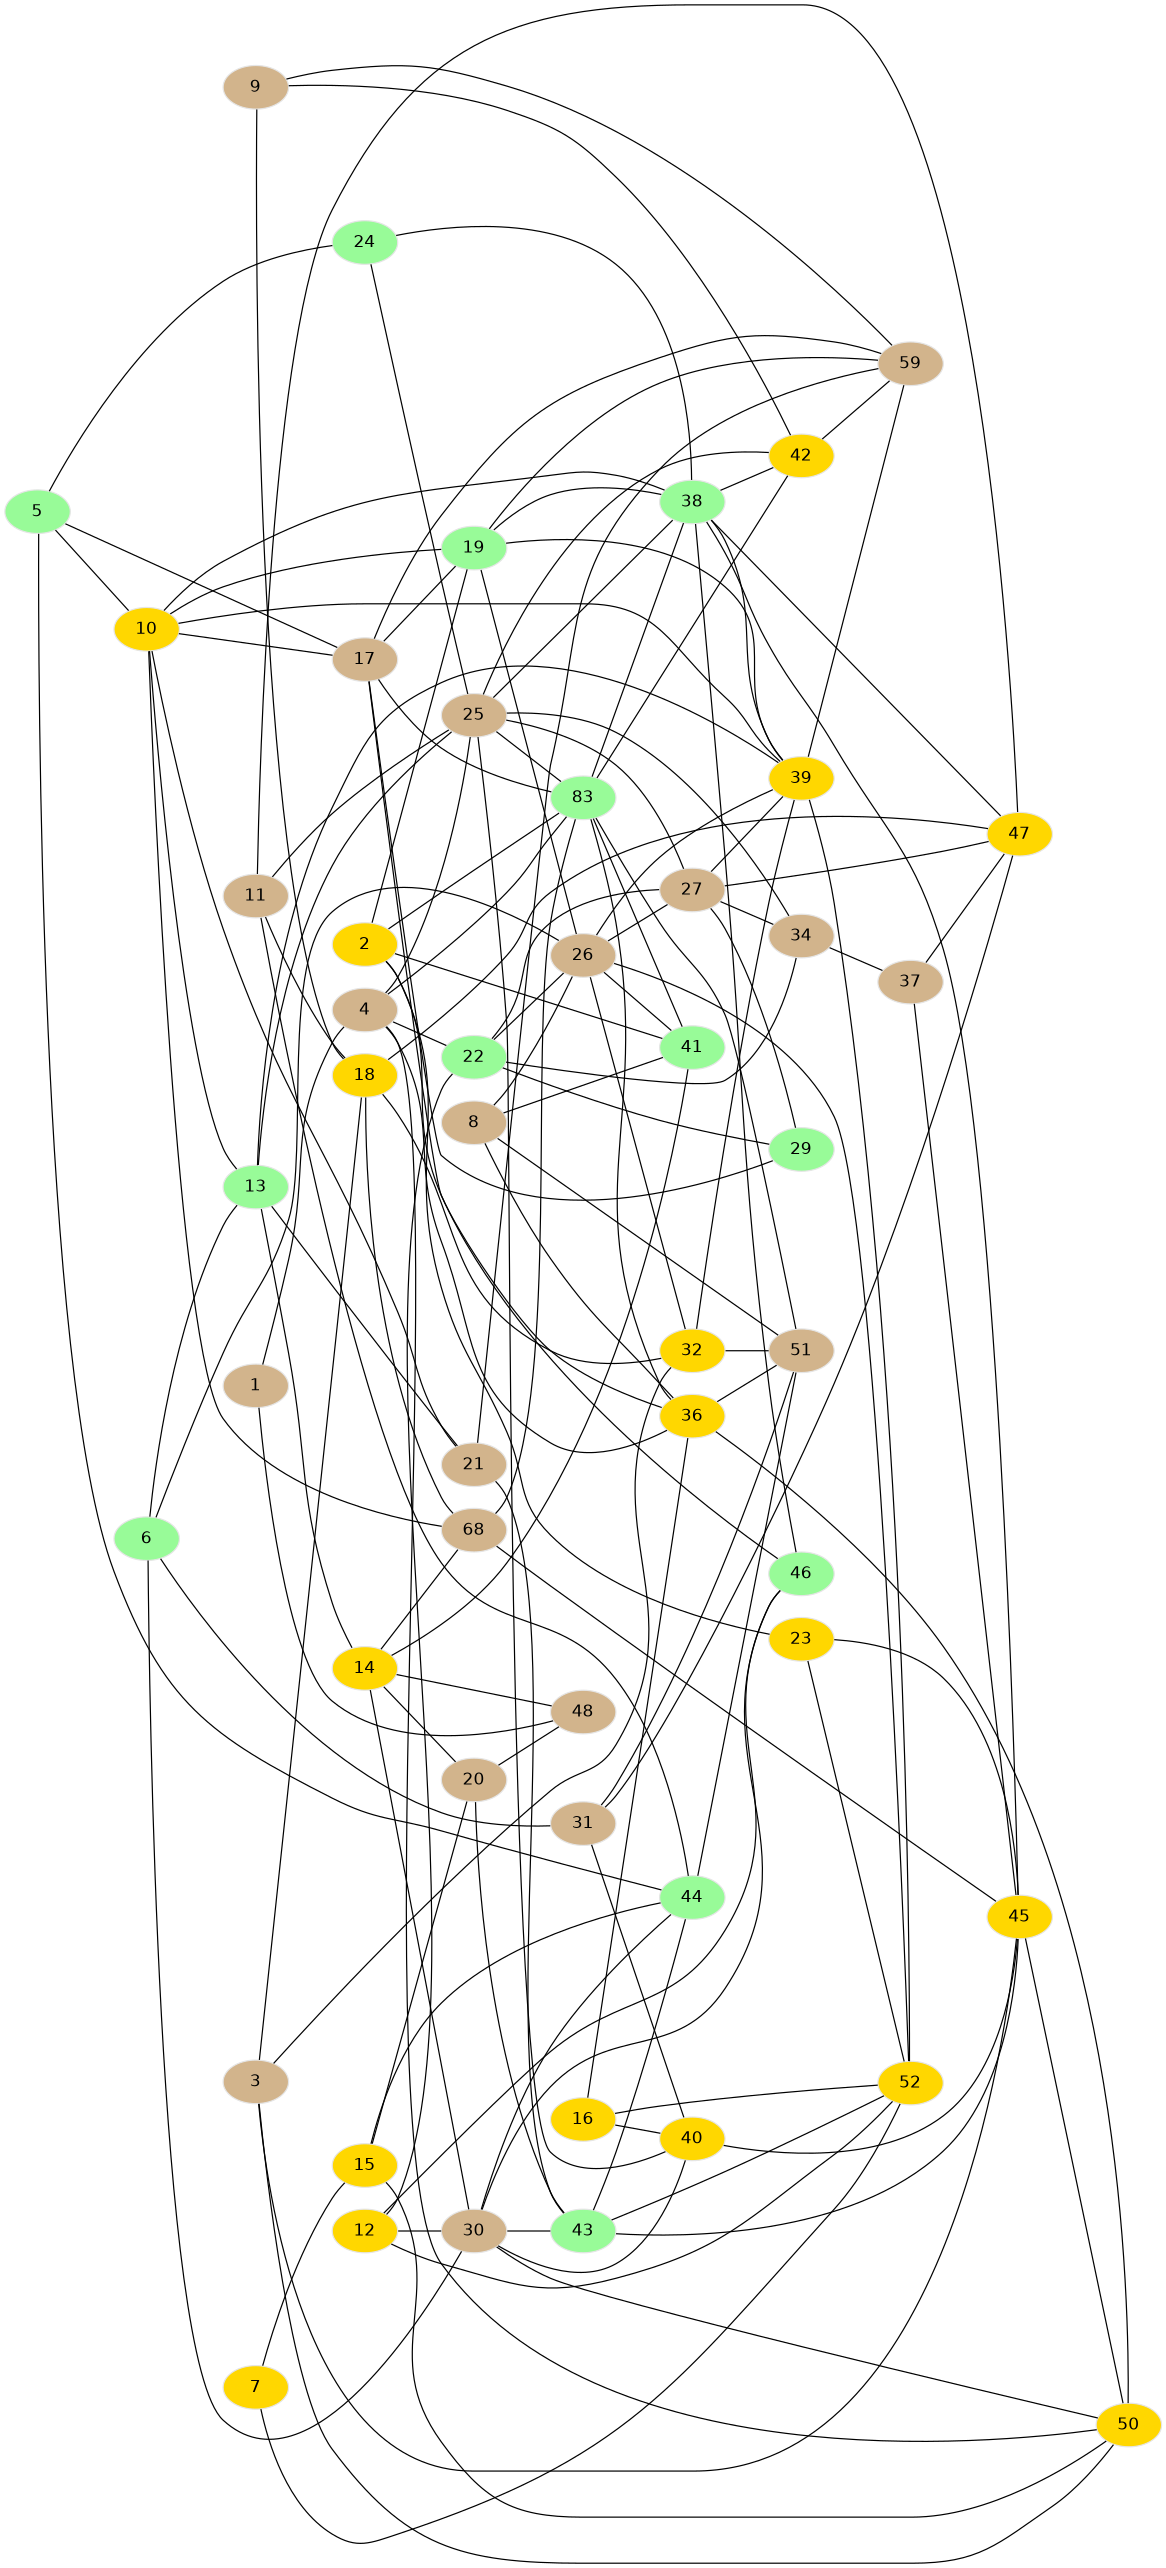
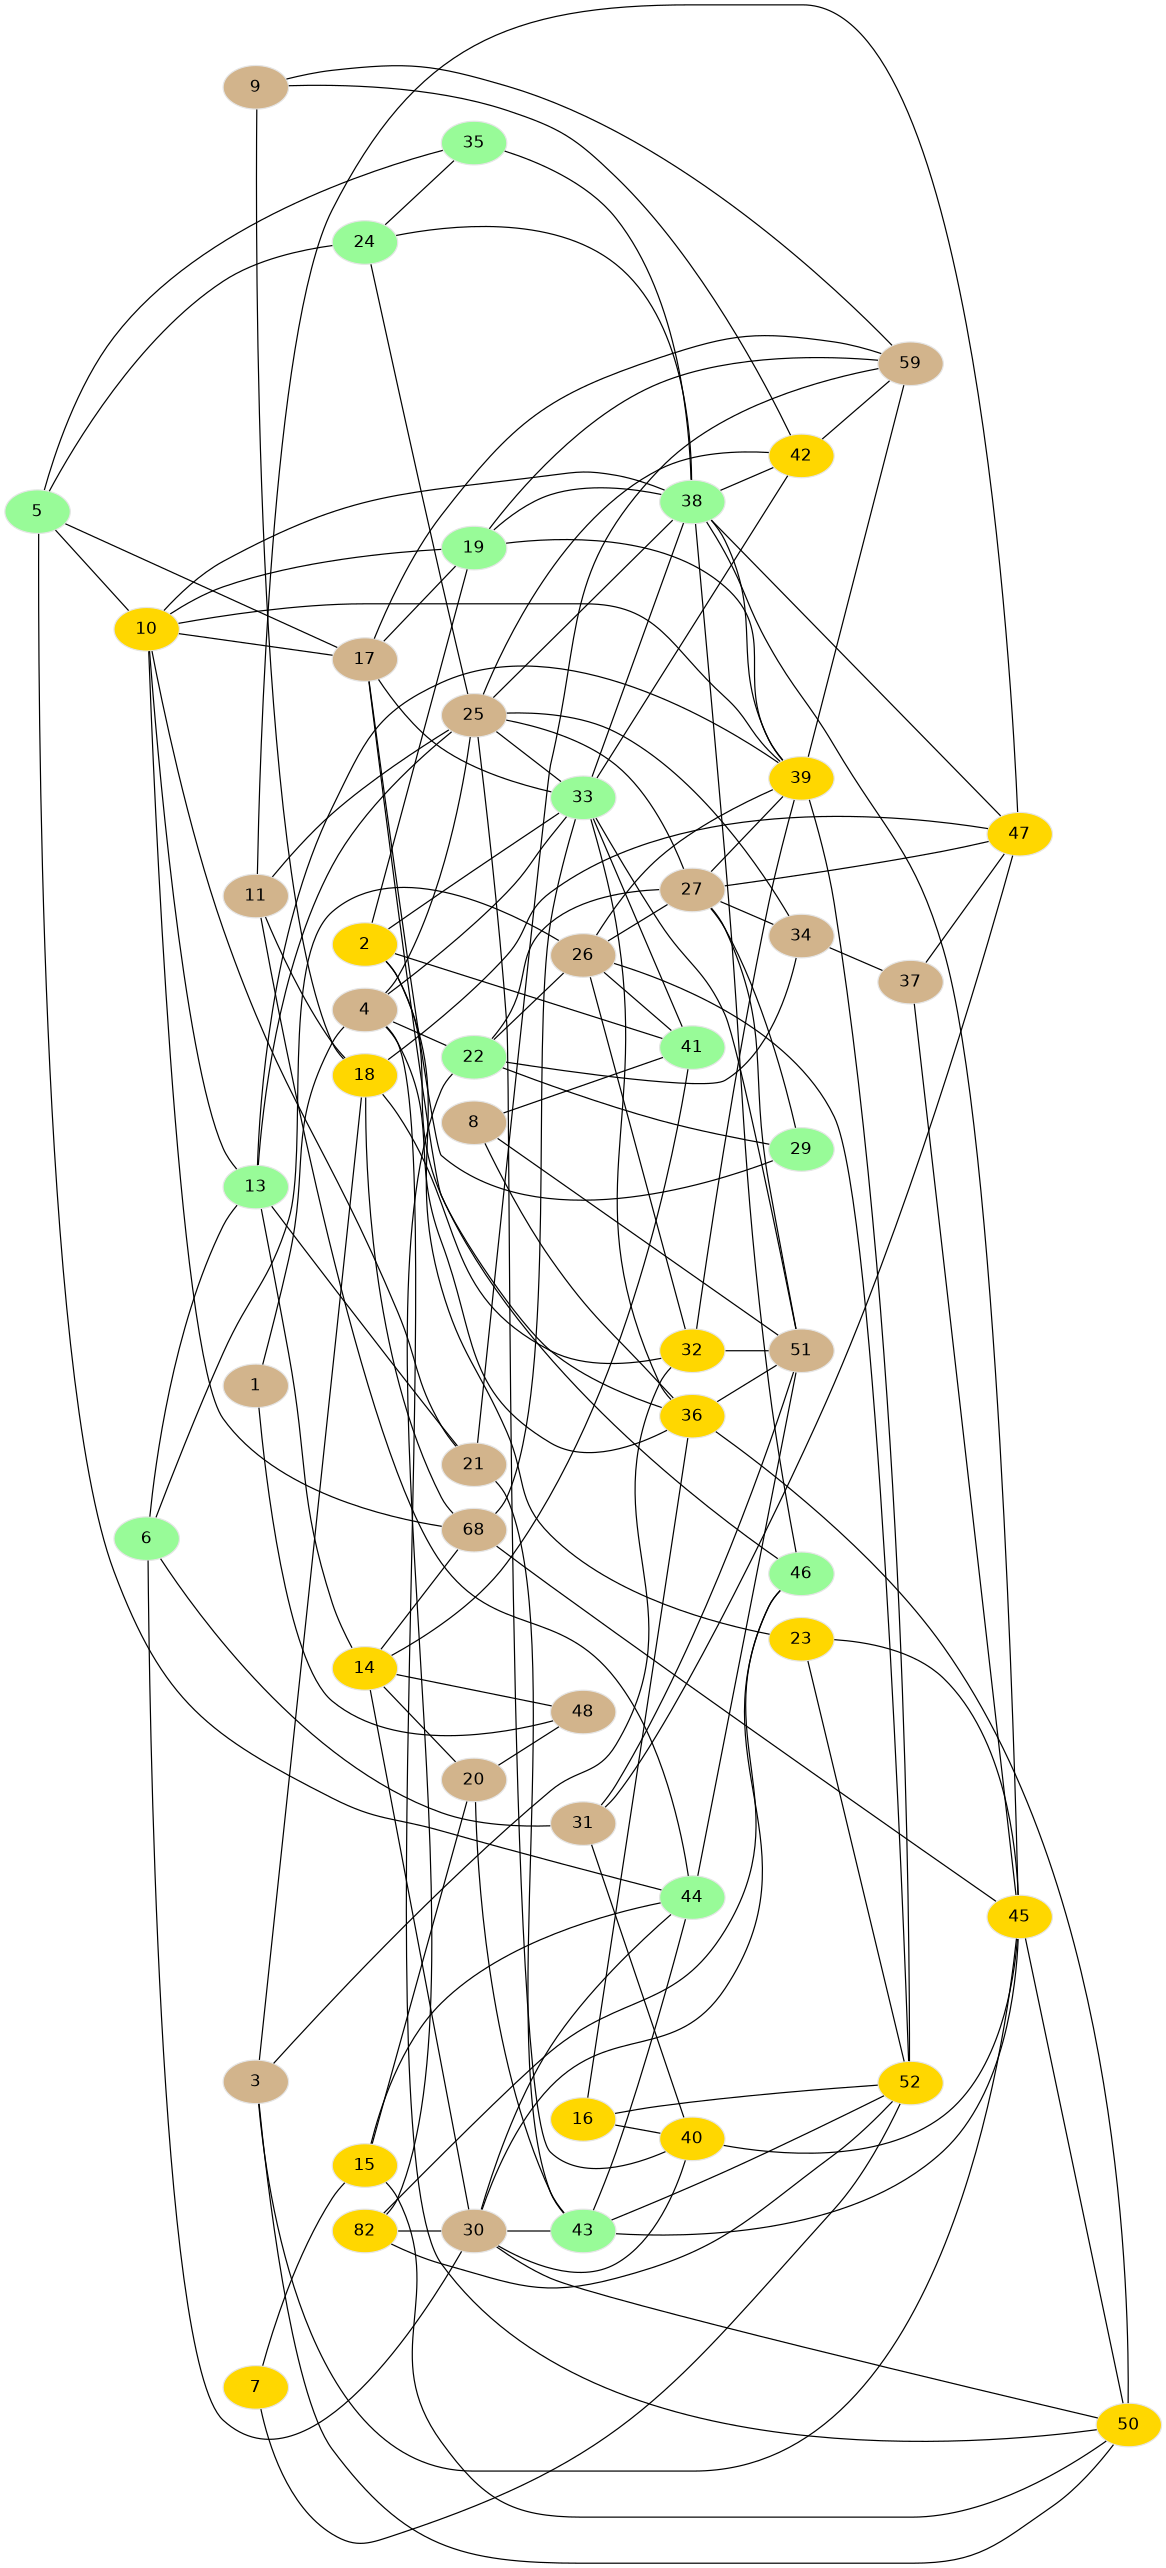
none -> (474, 143)
(526, 743) -> none
(583, 798) -> (583, 798)
(533, 1050) -> none
none -> (761, 1115)
(365, 2231) -> (365, 2231)
